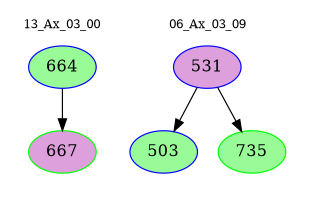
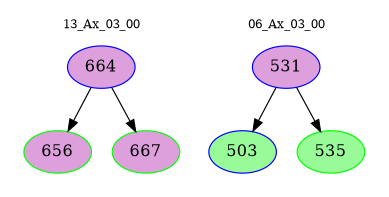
(208, 25) -> (287, 25)
(62, 67) -> (101, 67)
none -> (58, 152)
(252, 152) -> (331, 152)
